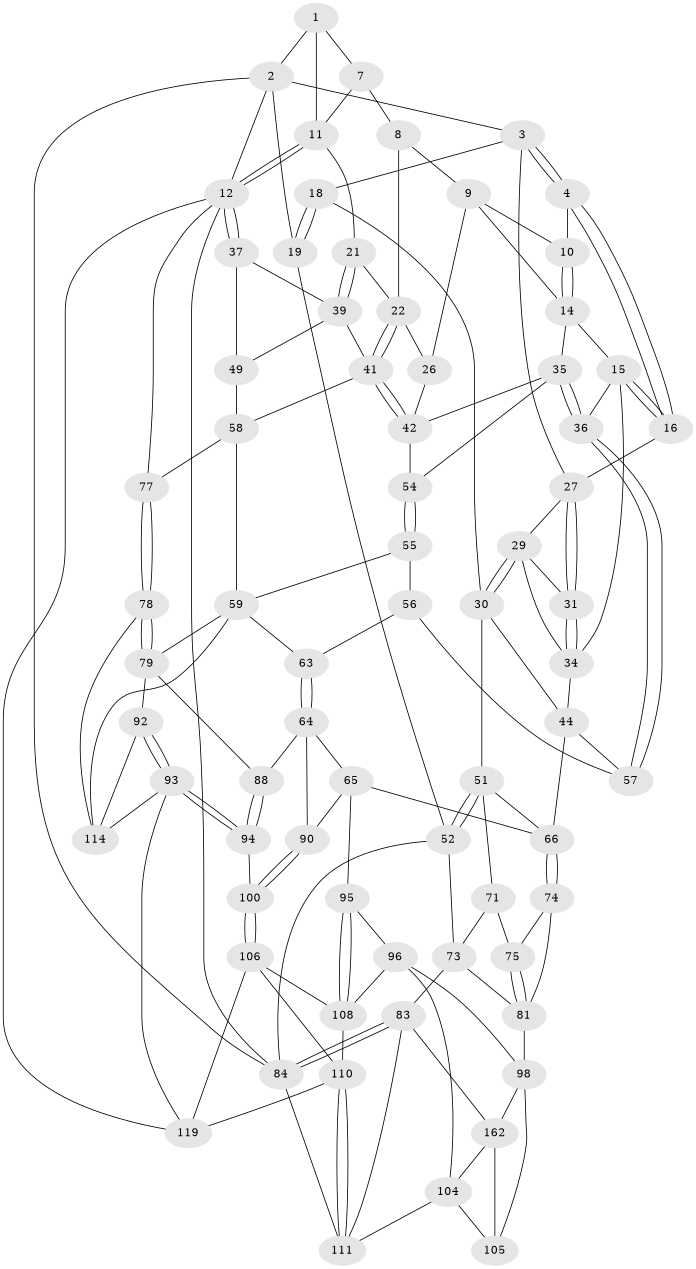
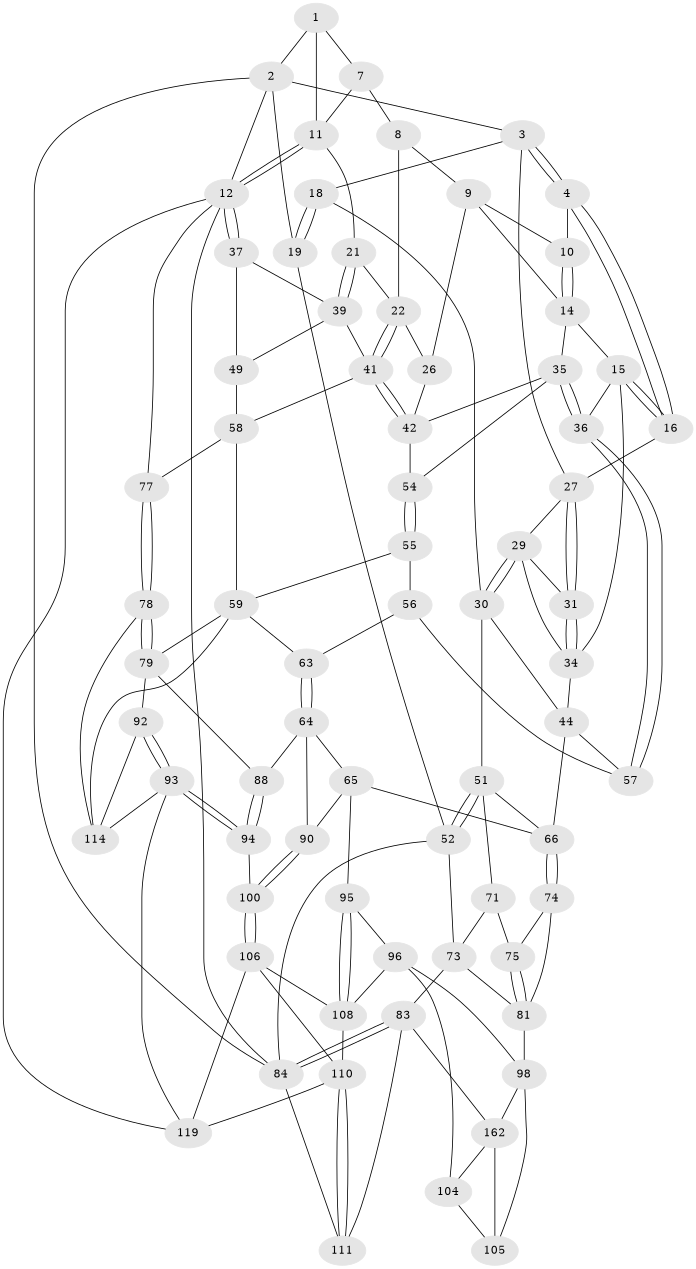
(395, 1221) -> none
